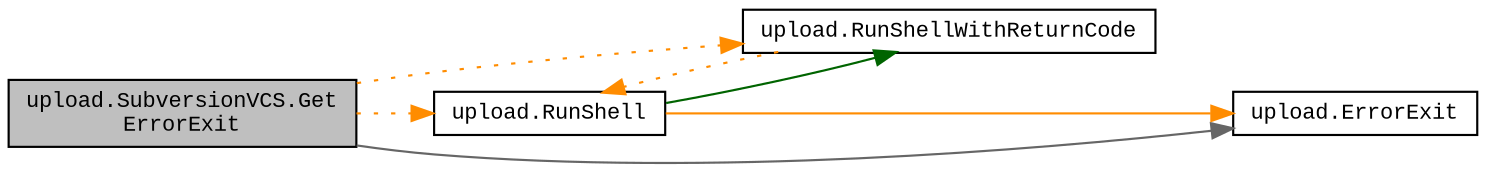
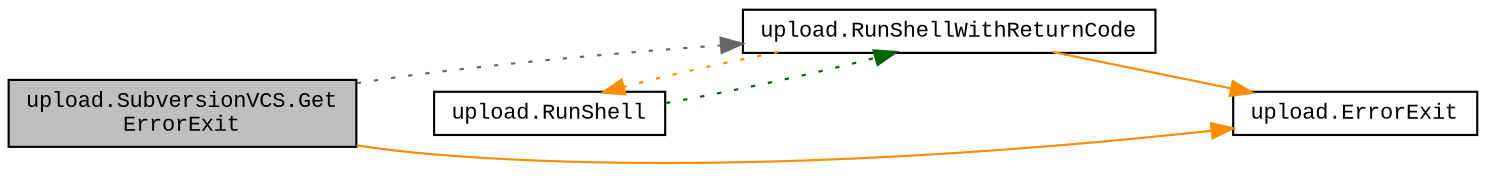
(538, 61) -> (538, 61)
(771, 82) -> (771, 82)
(384, 113) -> none
(938, 113) -> (1142, 70)
(784, 161) -> (784, 161)
